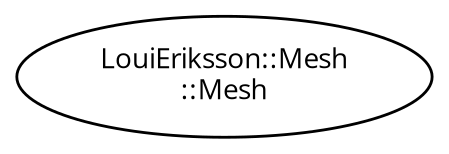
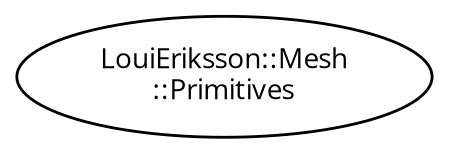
(224, 77) -> (224, 77)
